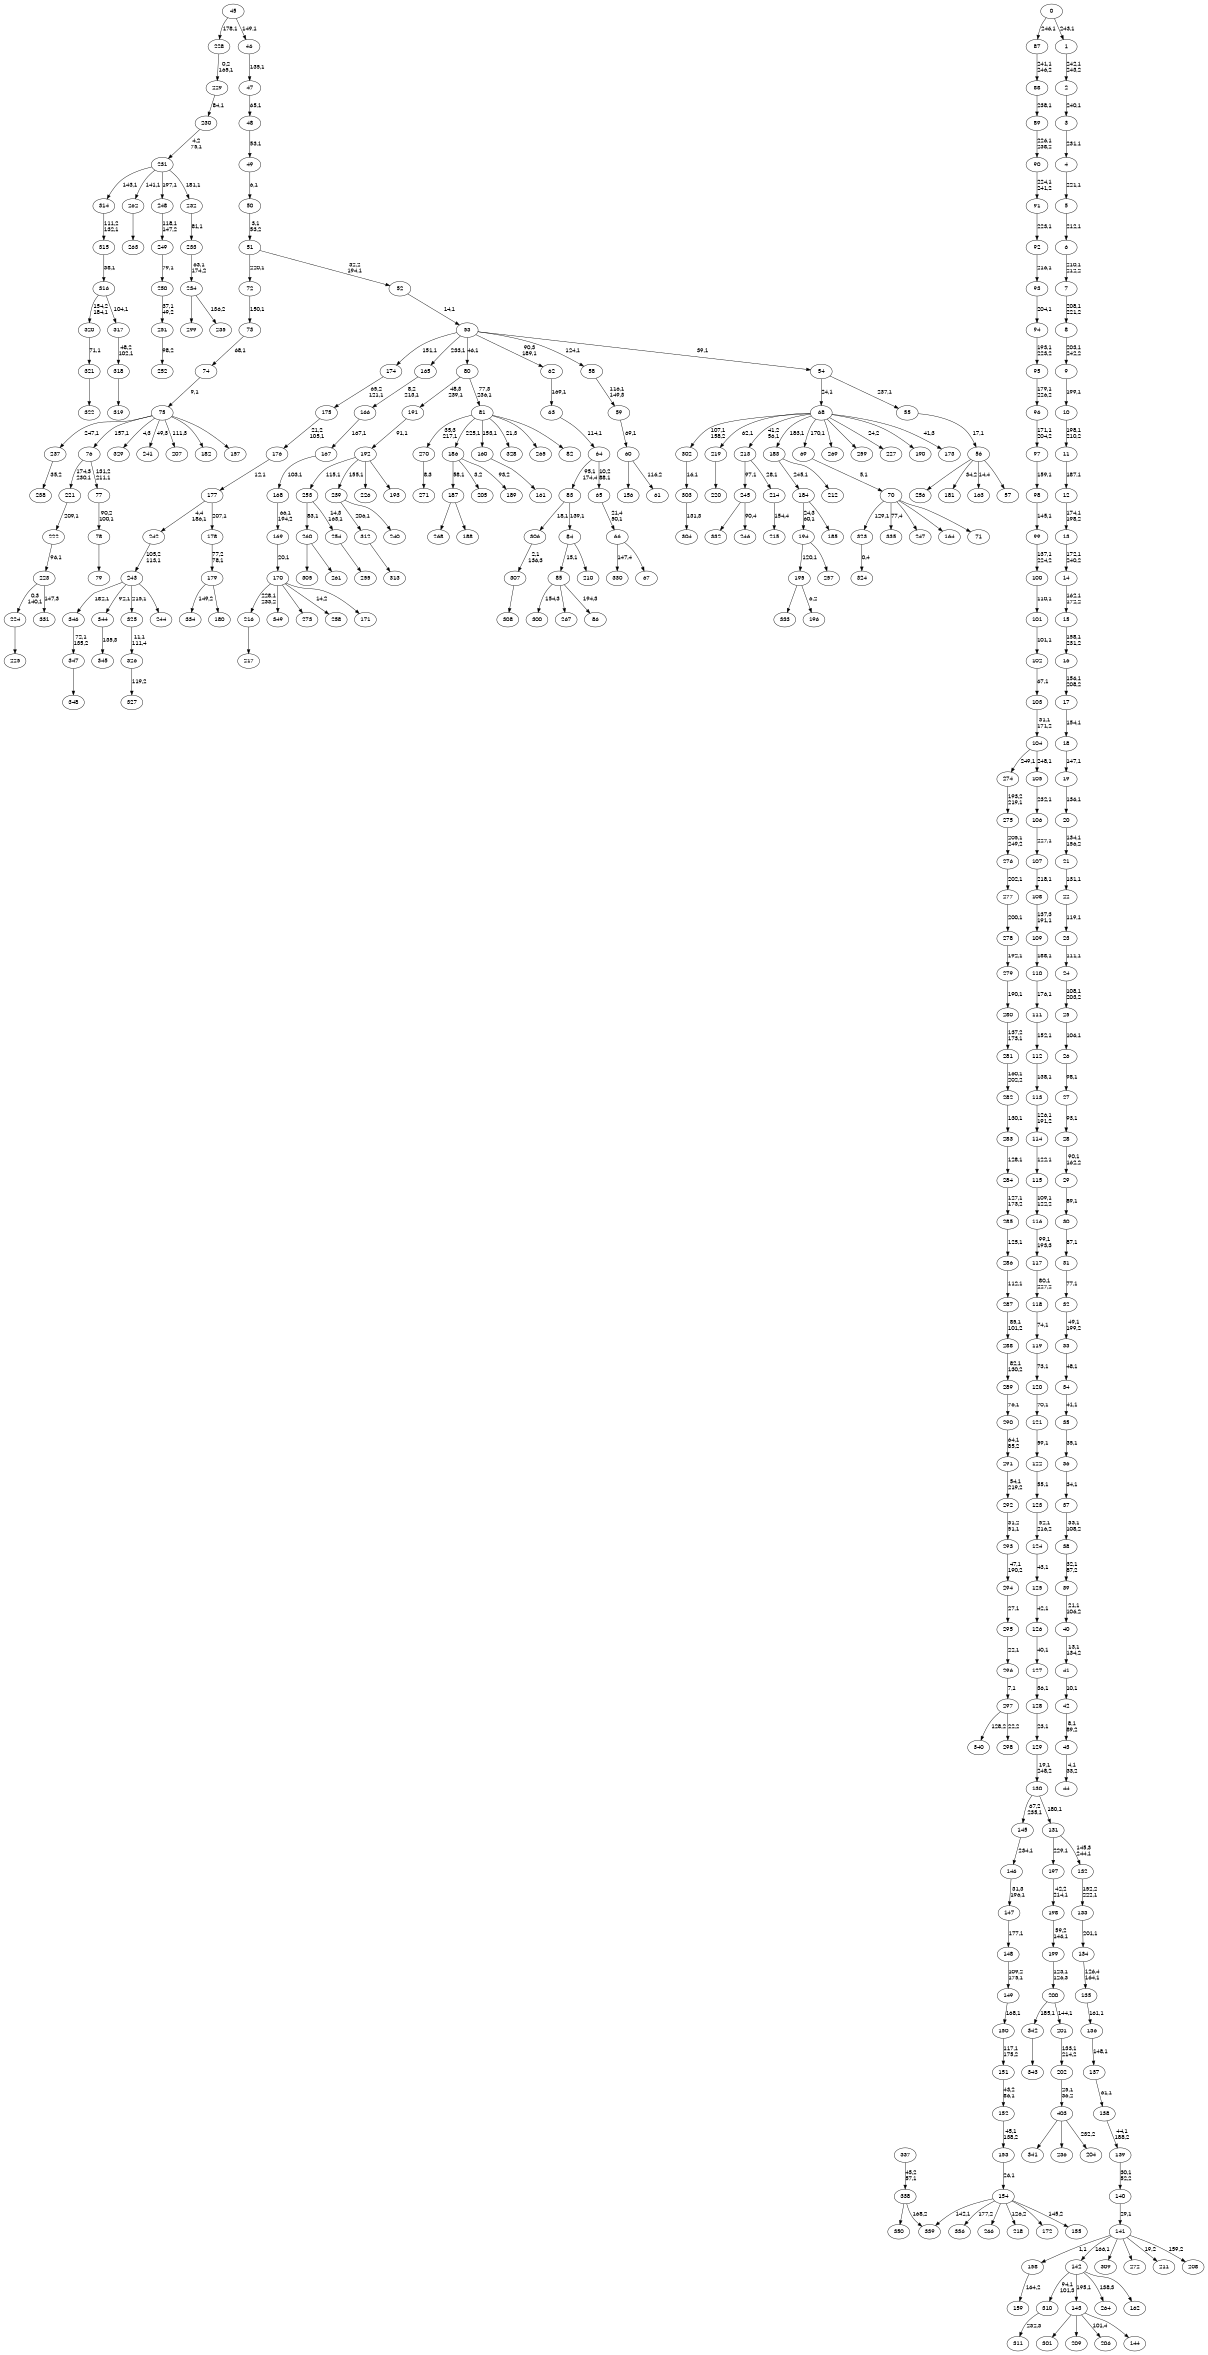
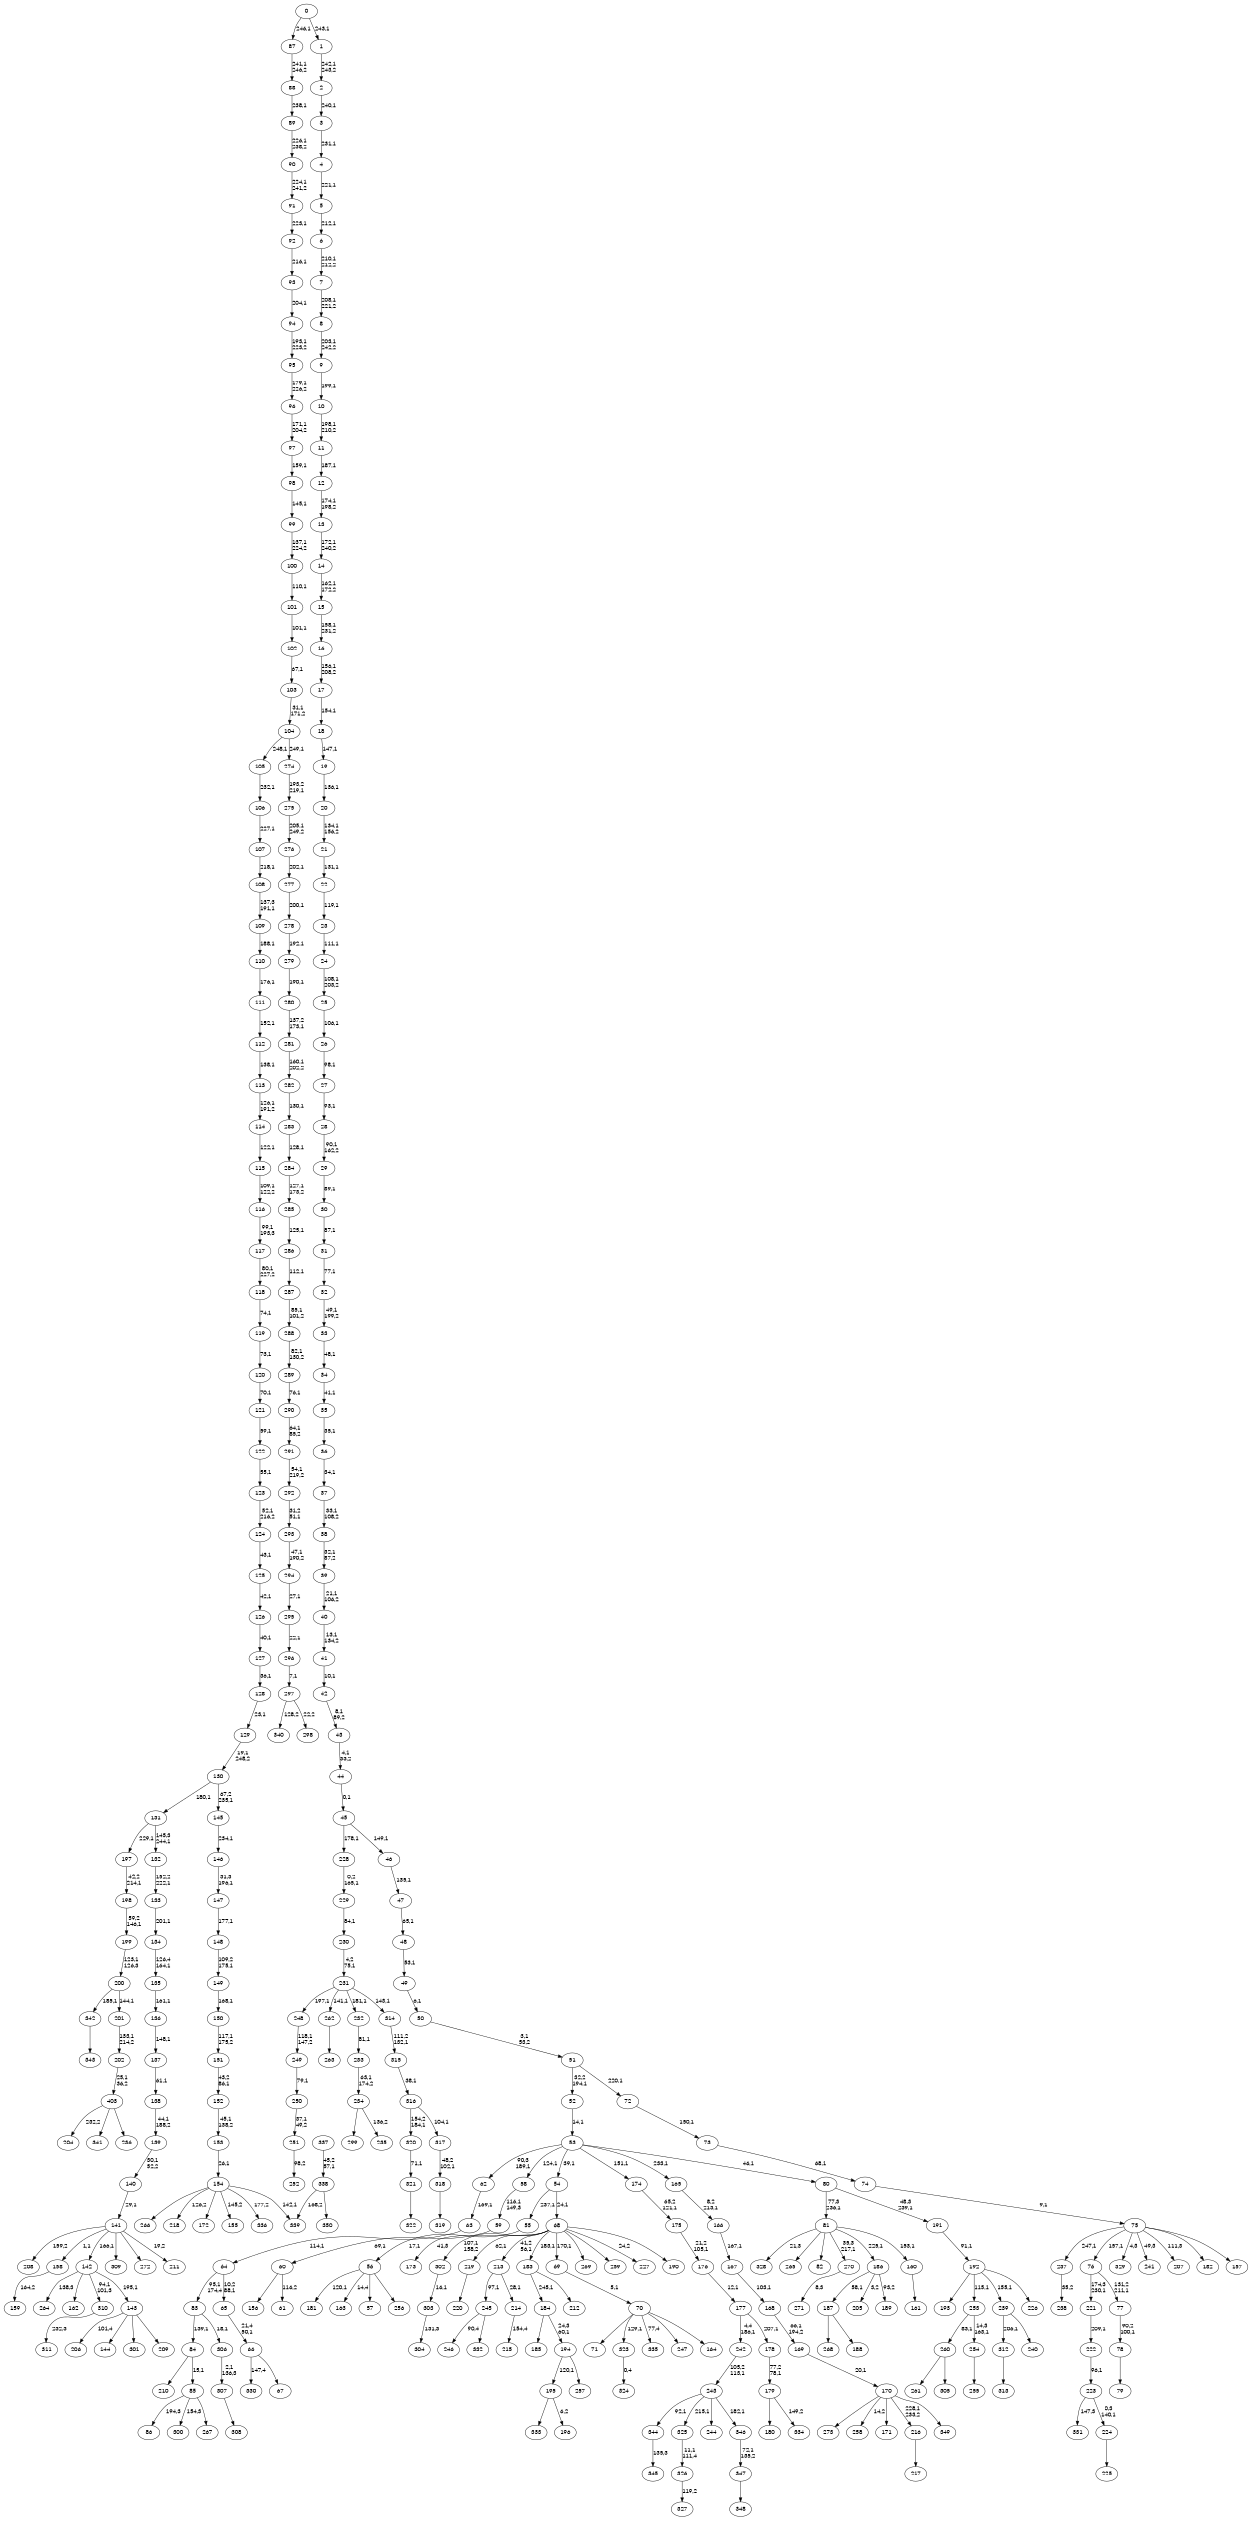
(971, 475) -> (340, 2288)
none -> (342, 1795)
